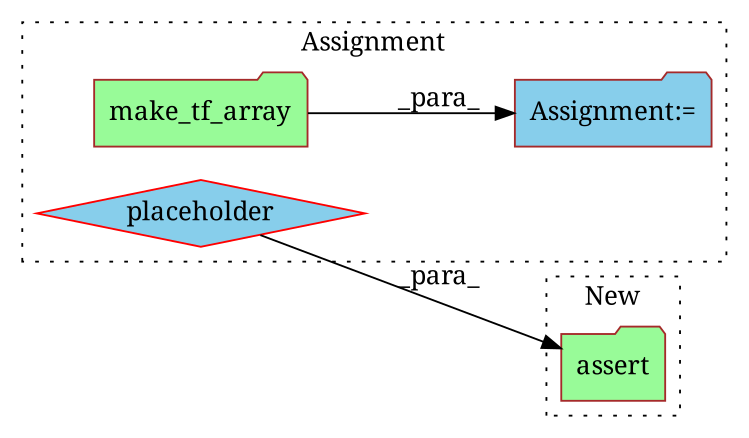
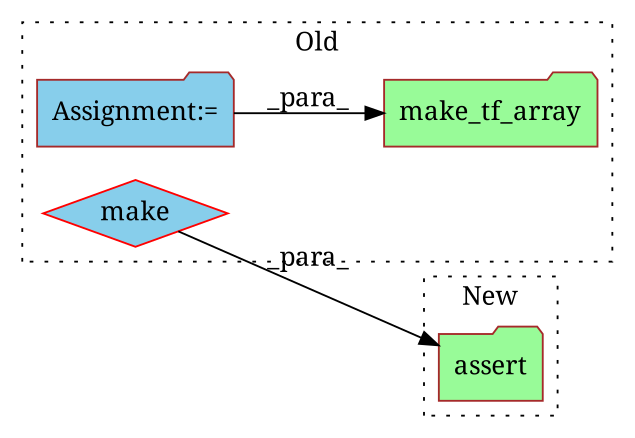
(374, 44) -> (317, 44)
(402, 113) -> (300, 113)
(201, 213) -> (135, 213)
